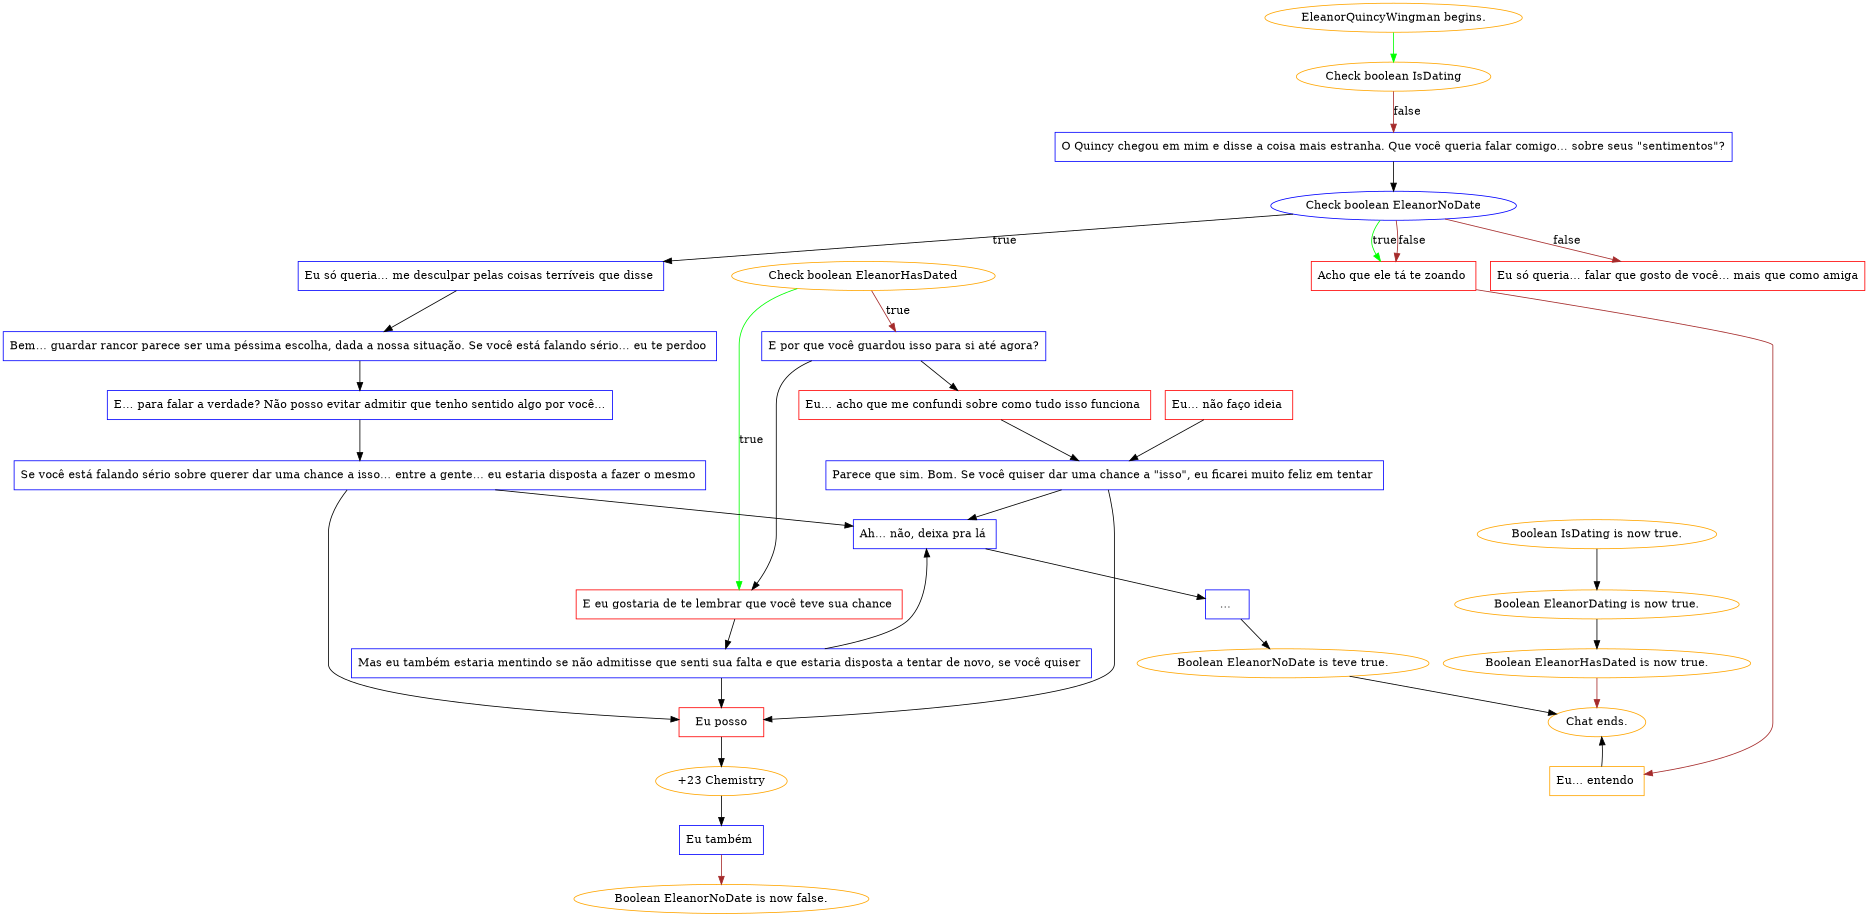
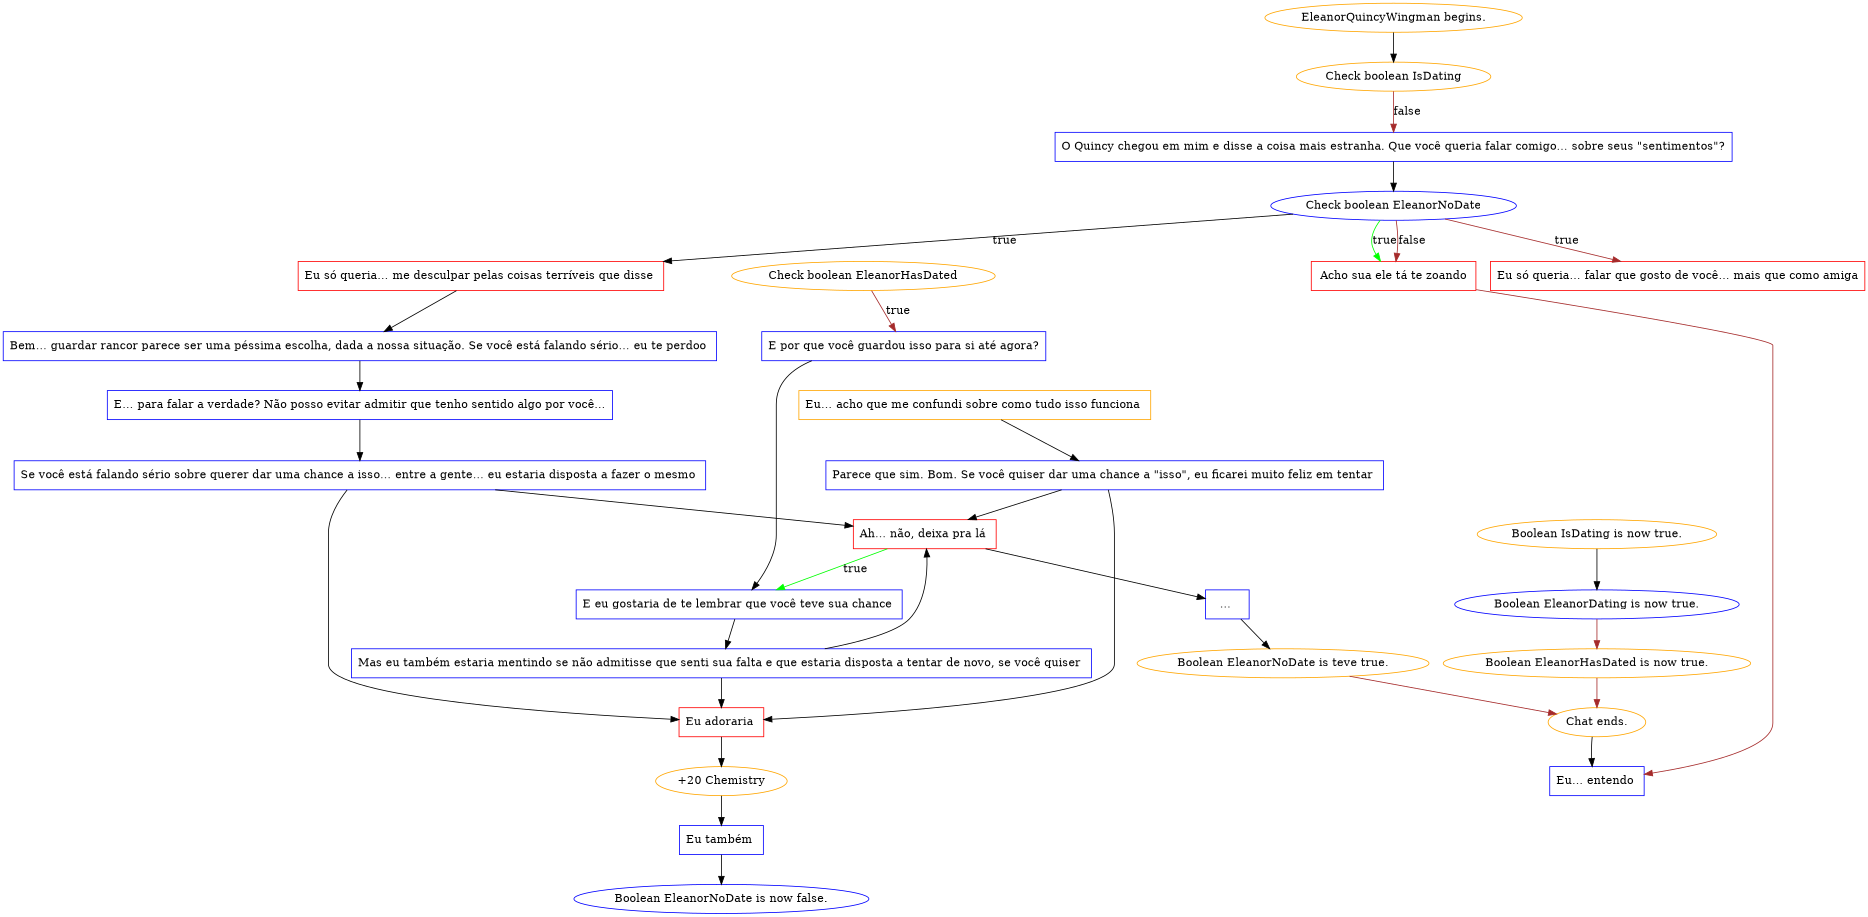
(1394, 43) -> (1394, 43)
(1567, 241) -> (1567, 241)
(481, 276) -> (481, 276)
(1394, 276) -> (1394, 276)
(936, 373) -> none
(975, 405) -> (975, 405)
(1229, 405) -> none
(739, 420) -> (836, 568)
(925, 534) -> (925, 534)
(739, 604) -> (739, 604)
(1597, 604) -> (1597, 604)
(1597, 630) -> (1597, 630)
(1449, 694) -> (1449, 694)
(721, 722) -> (721, 722)
(1602, 756) -> (1592, 748)
(721, 781) -> (721, 781)
(1597, 781) -> (1597, 781)
(721, 865) -> (721, 865)
(721, 899) -> (721, 899)
